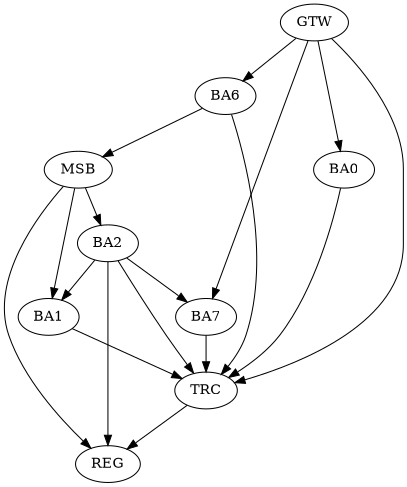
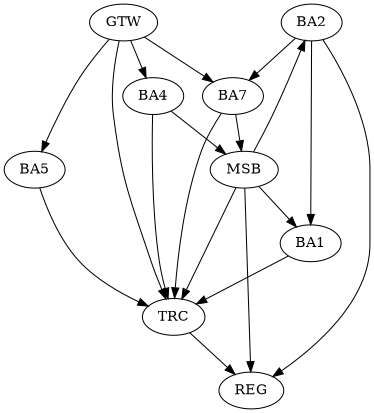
(225, 96) -> (153, 96)
none -> (238, 128)
(344, 170) -> (35, 170)
(152, 314) -> (211, 239)
